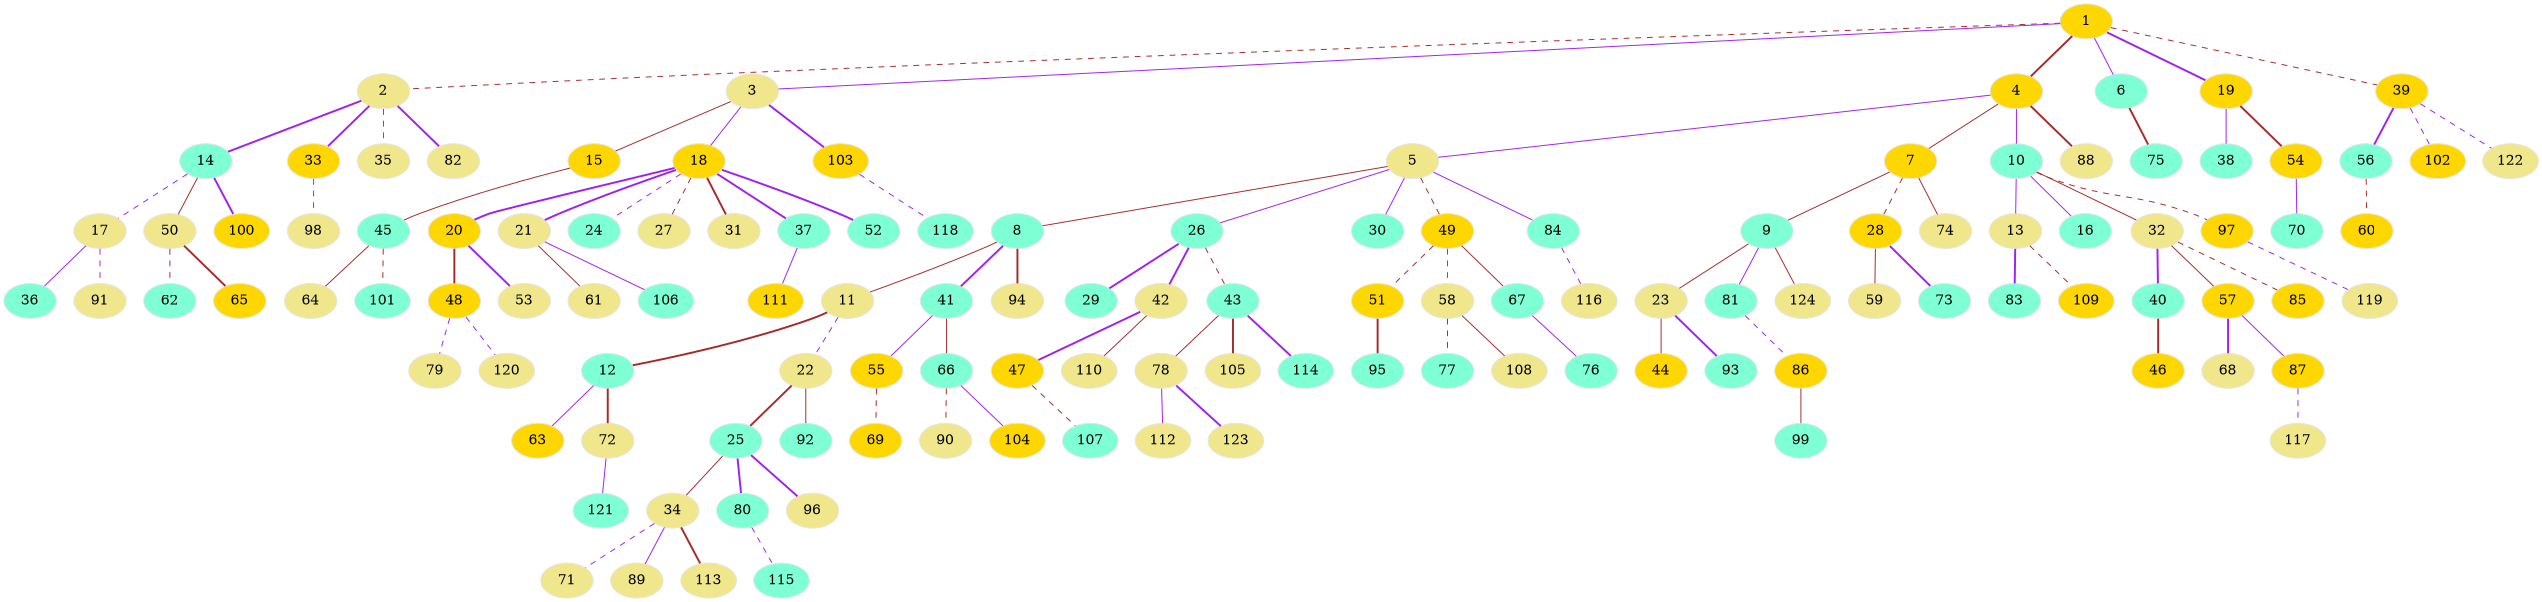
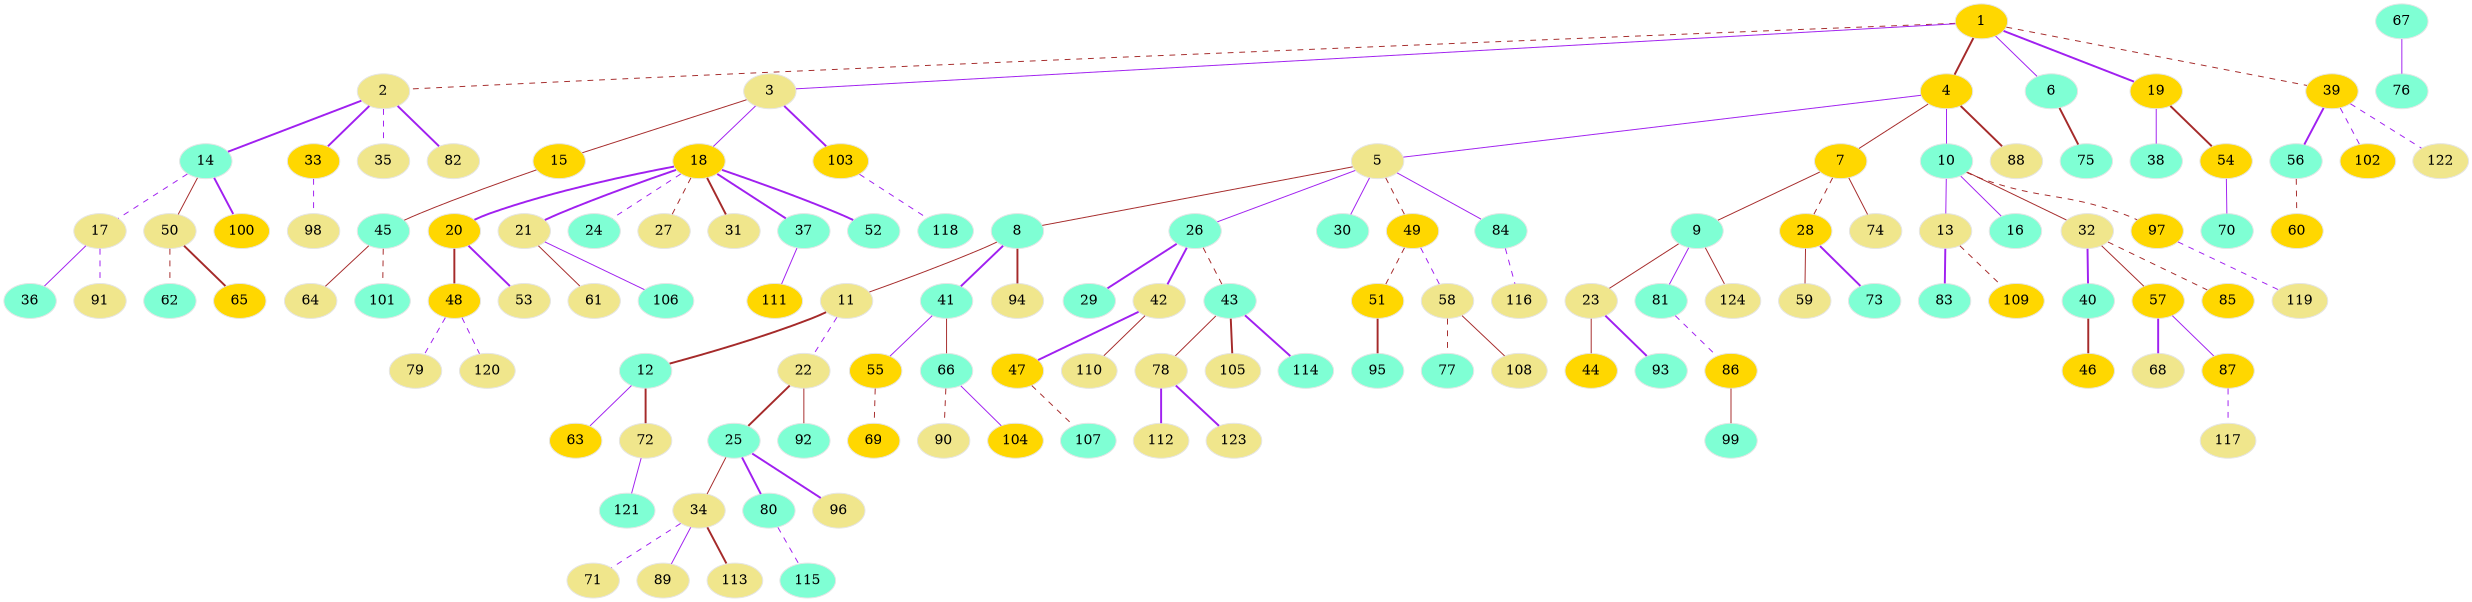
(1482, 266) -> none
(1162, 406) -> (1161, 406)
